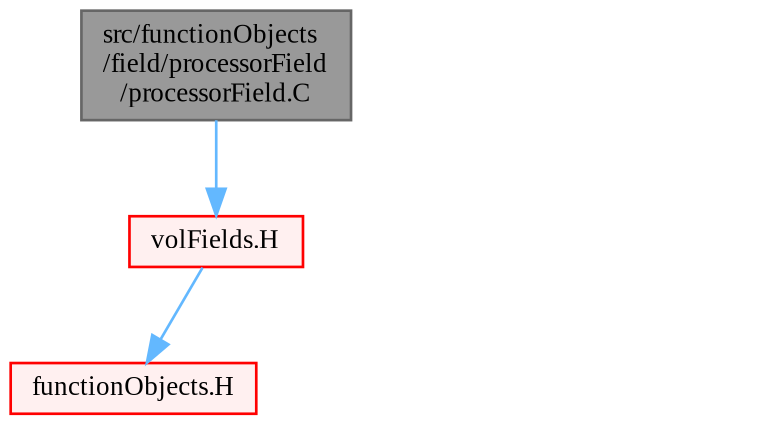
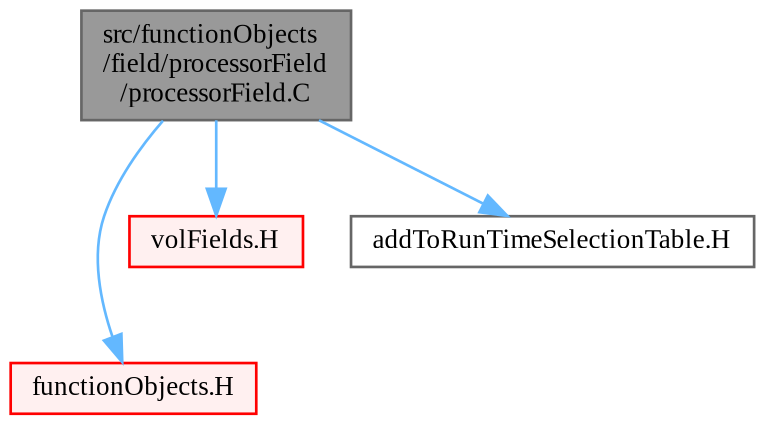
none -> (553, 242)
(182, 303) -> (103, 221)
